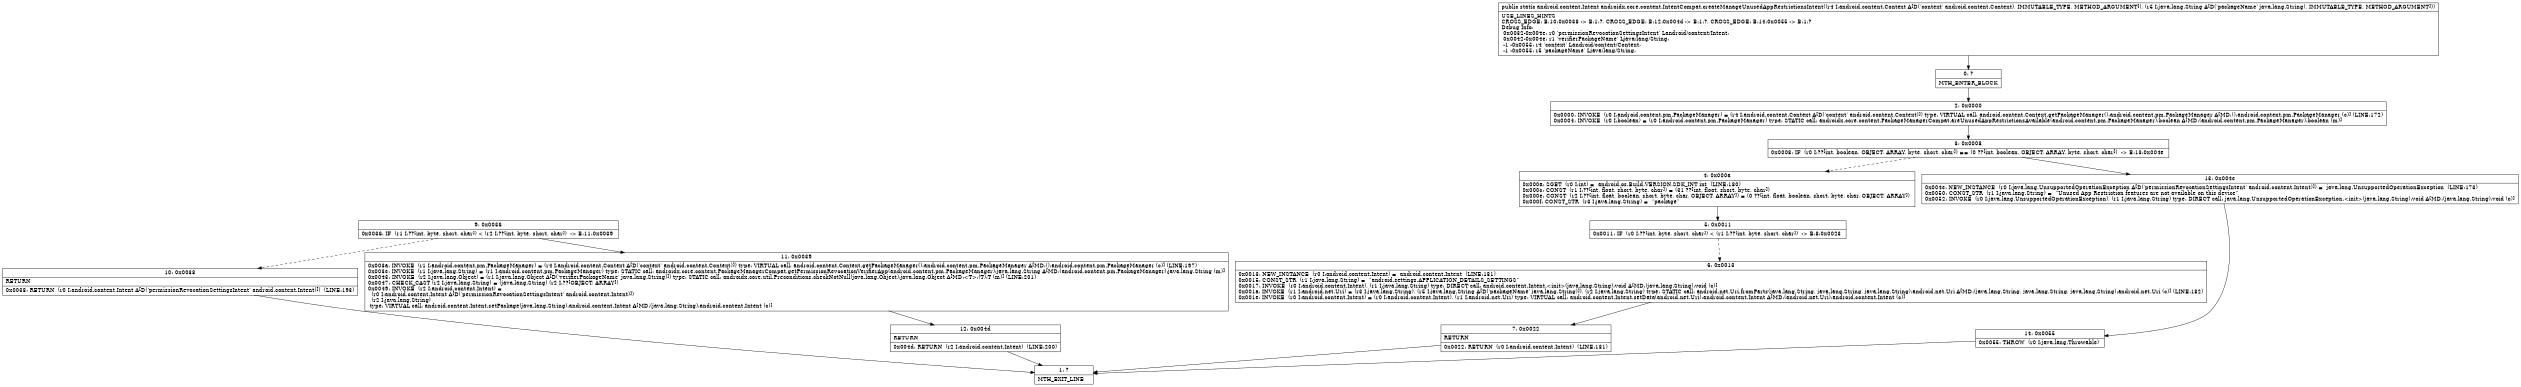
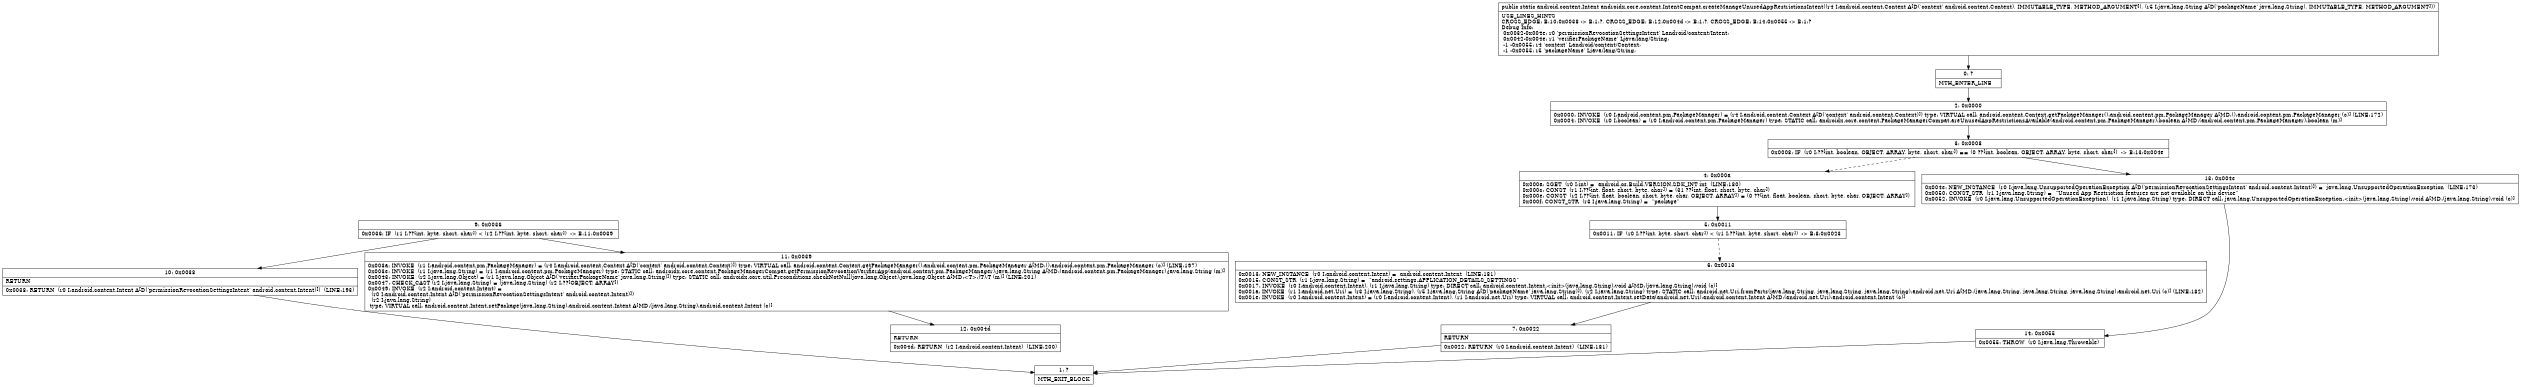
(1968, 83) -> (1966, 83)
(349, 253) -> (349, 253)
(1023, 358) -> none
(1061, 379) -> (1064, 379)
